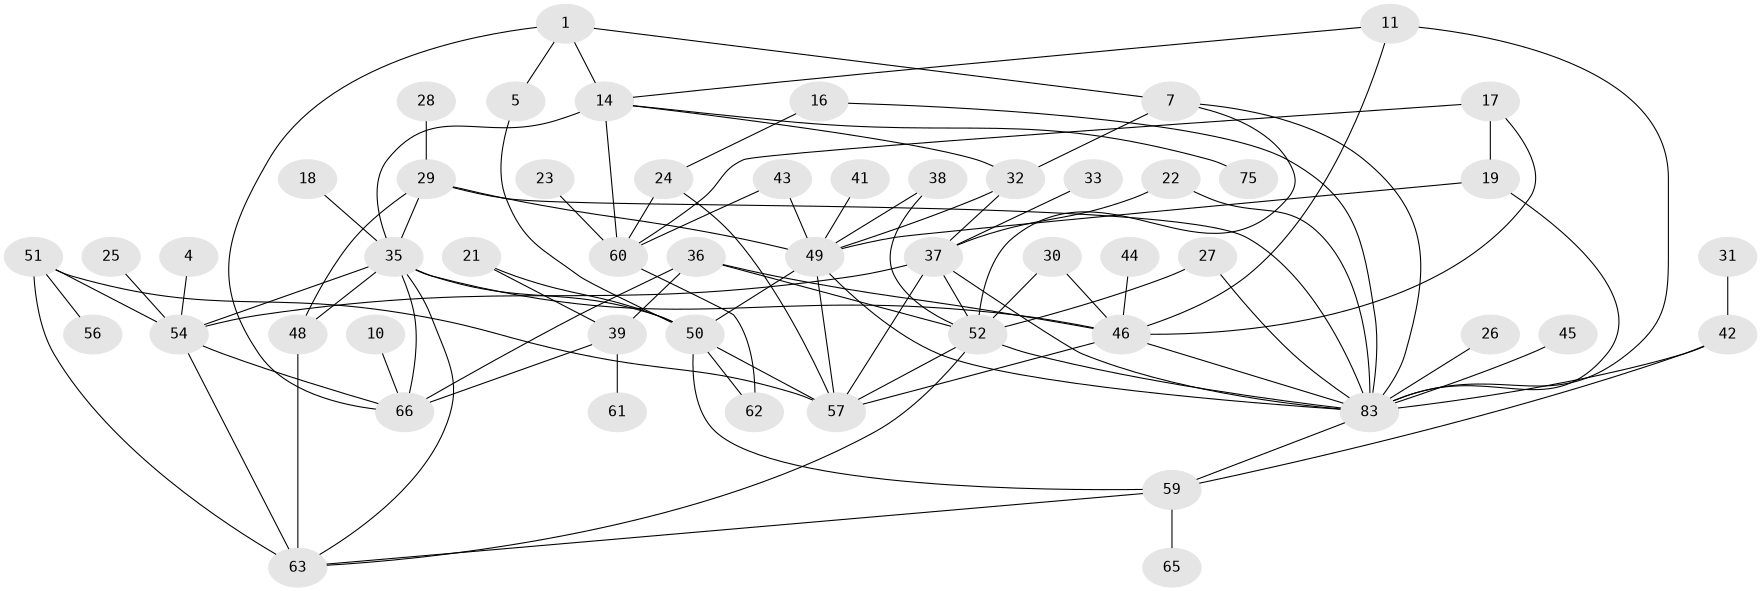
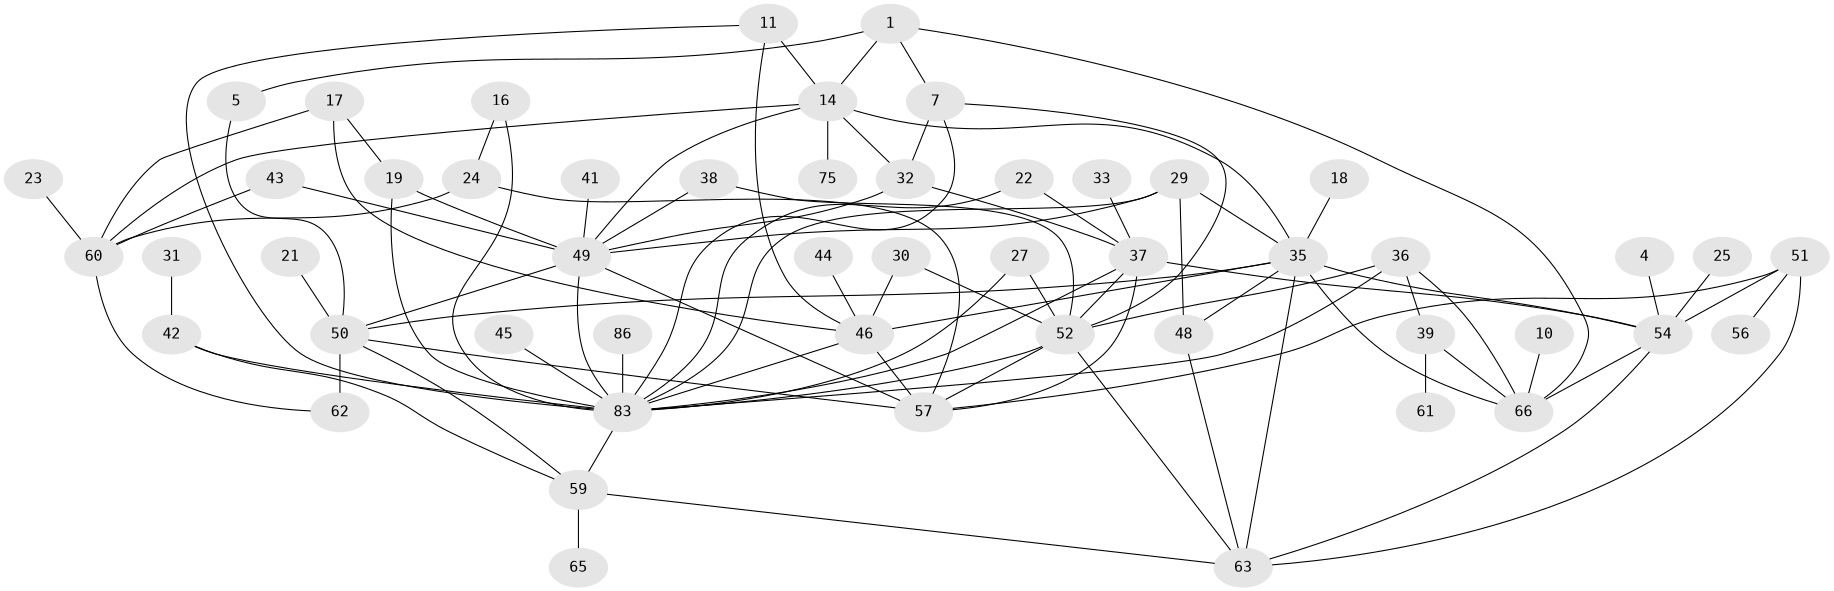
(426, 101) -> none
none -> (683, 152)
(529, 288) -> none
(898, 297) -> (1027, 378)
(1490, 335) -> (623, 335)
